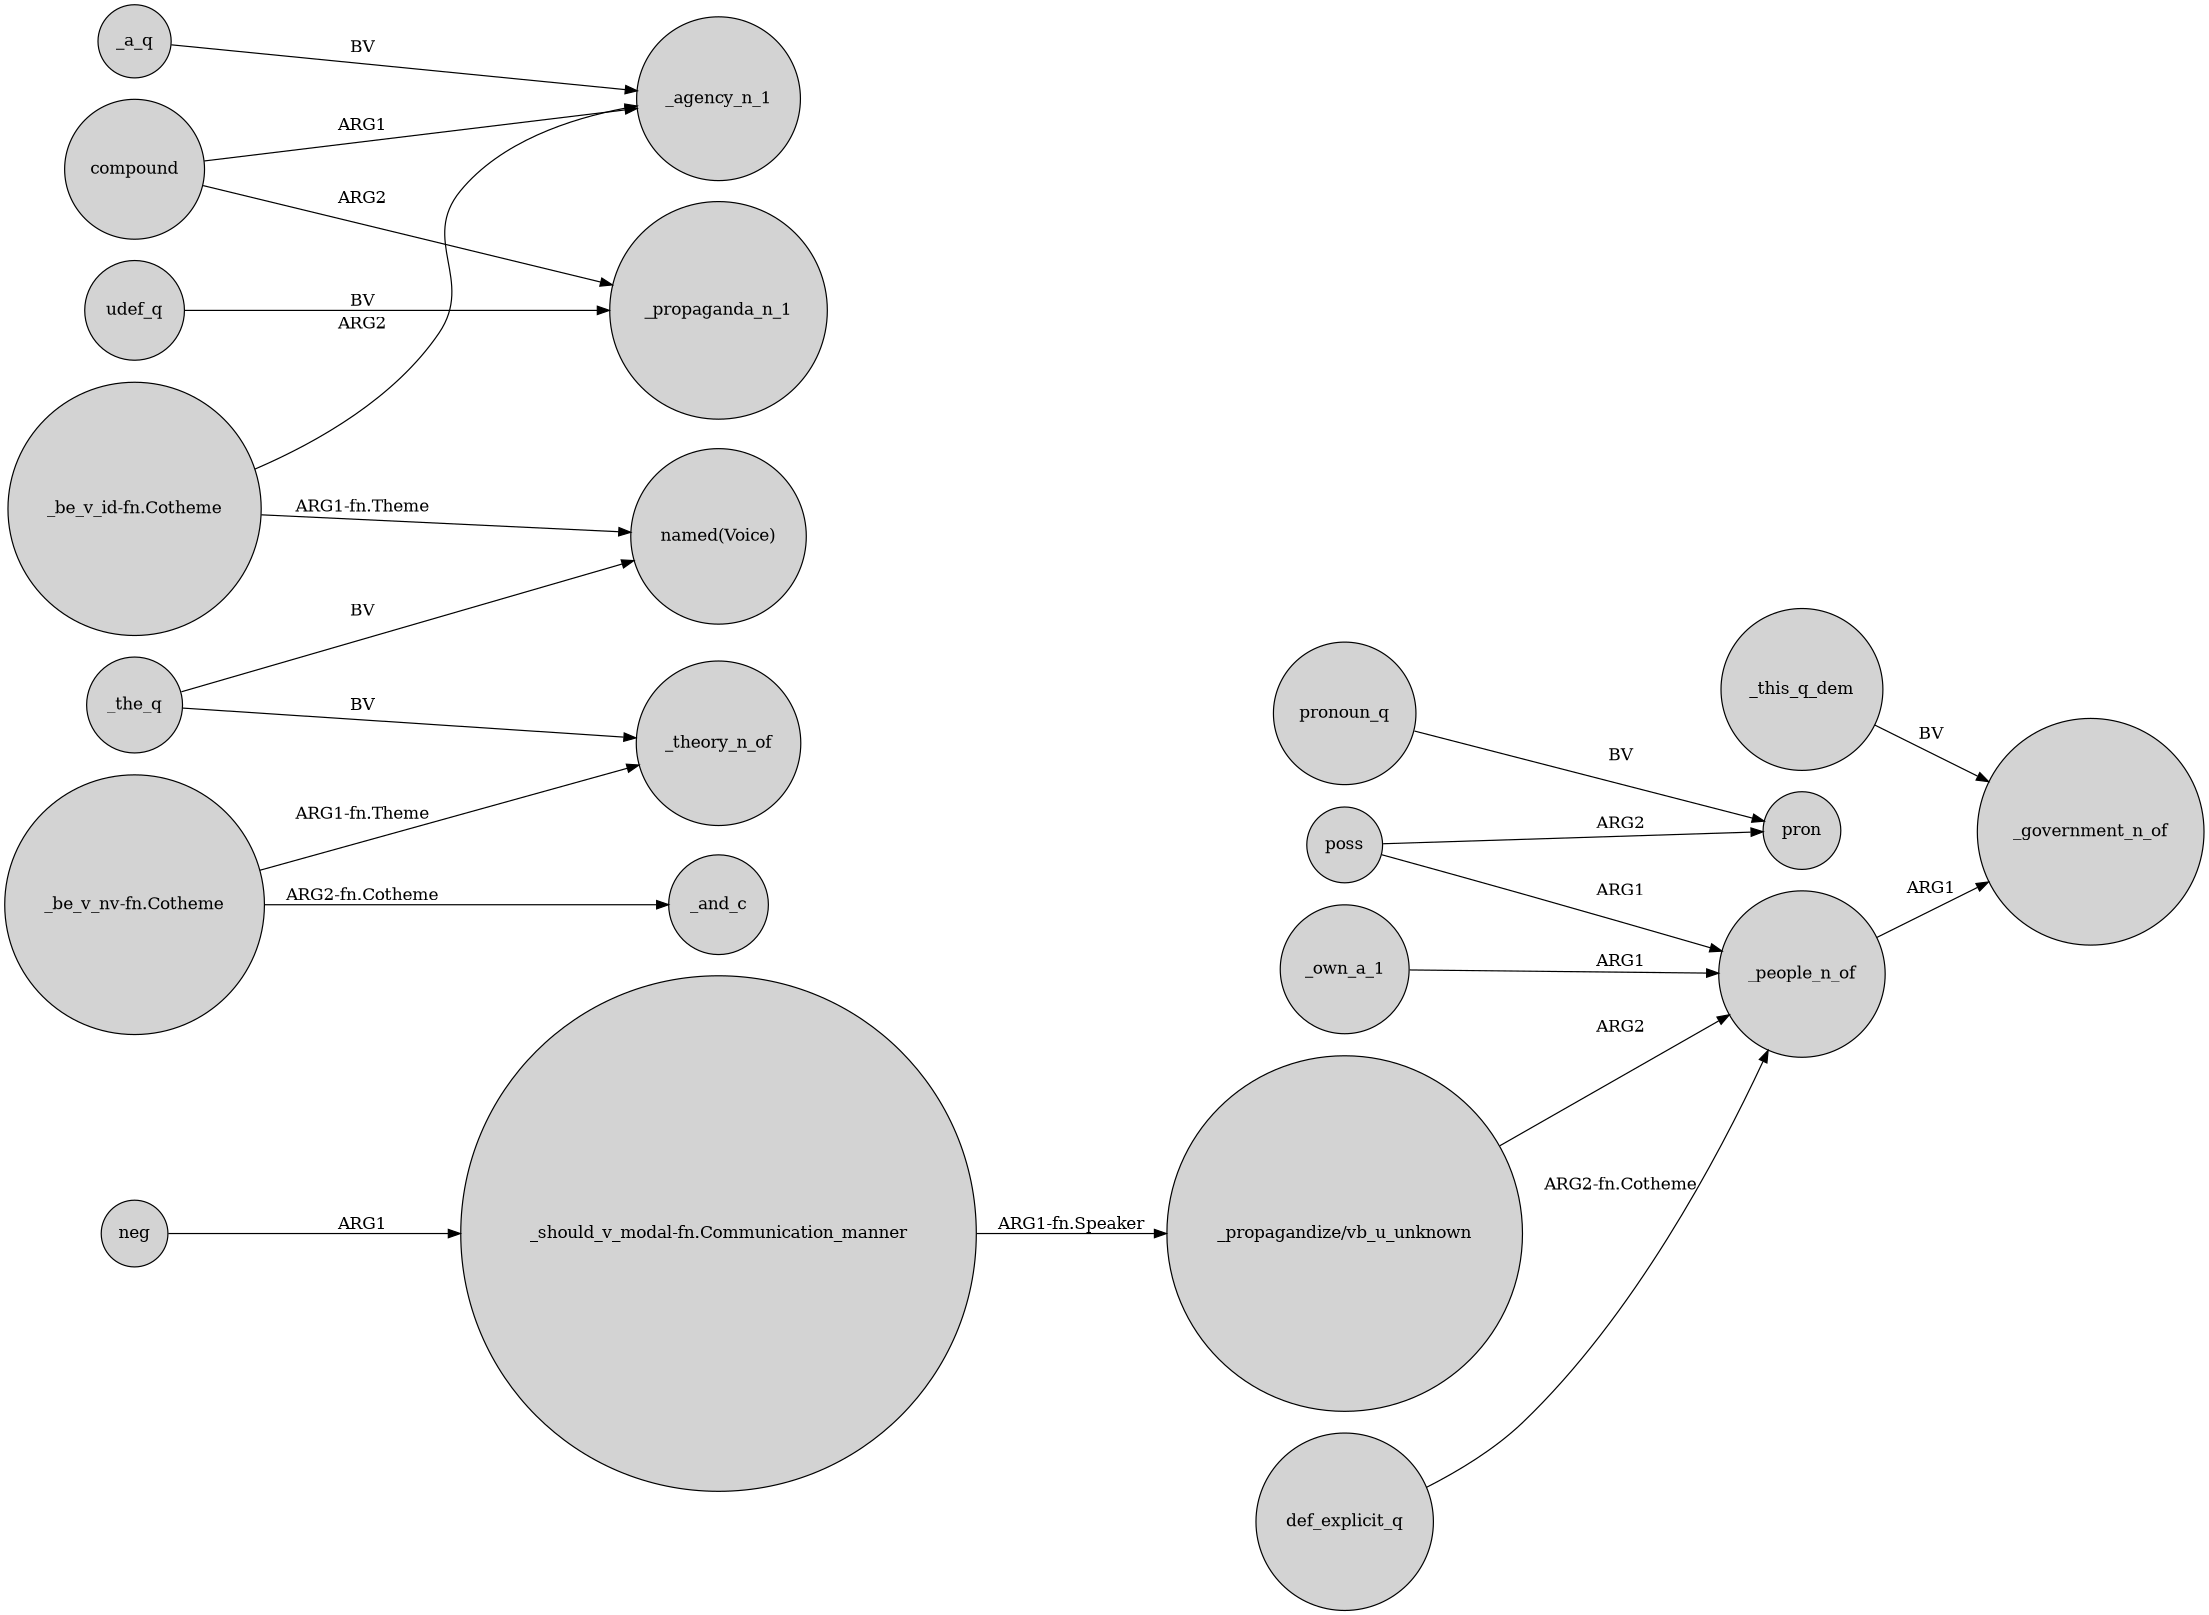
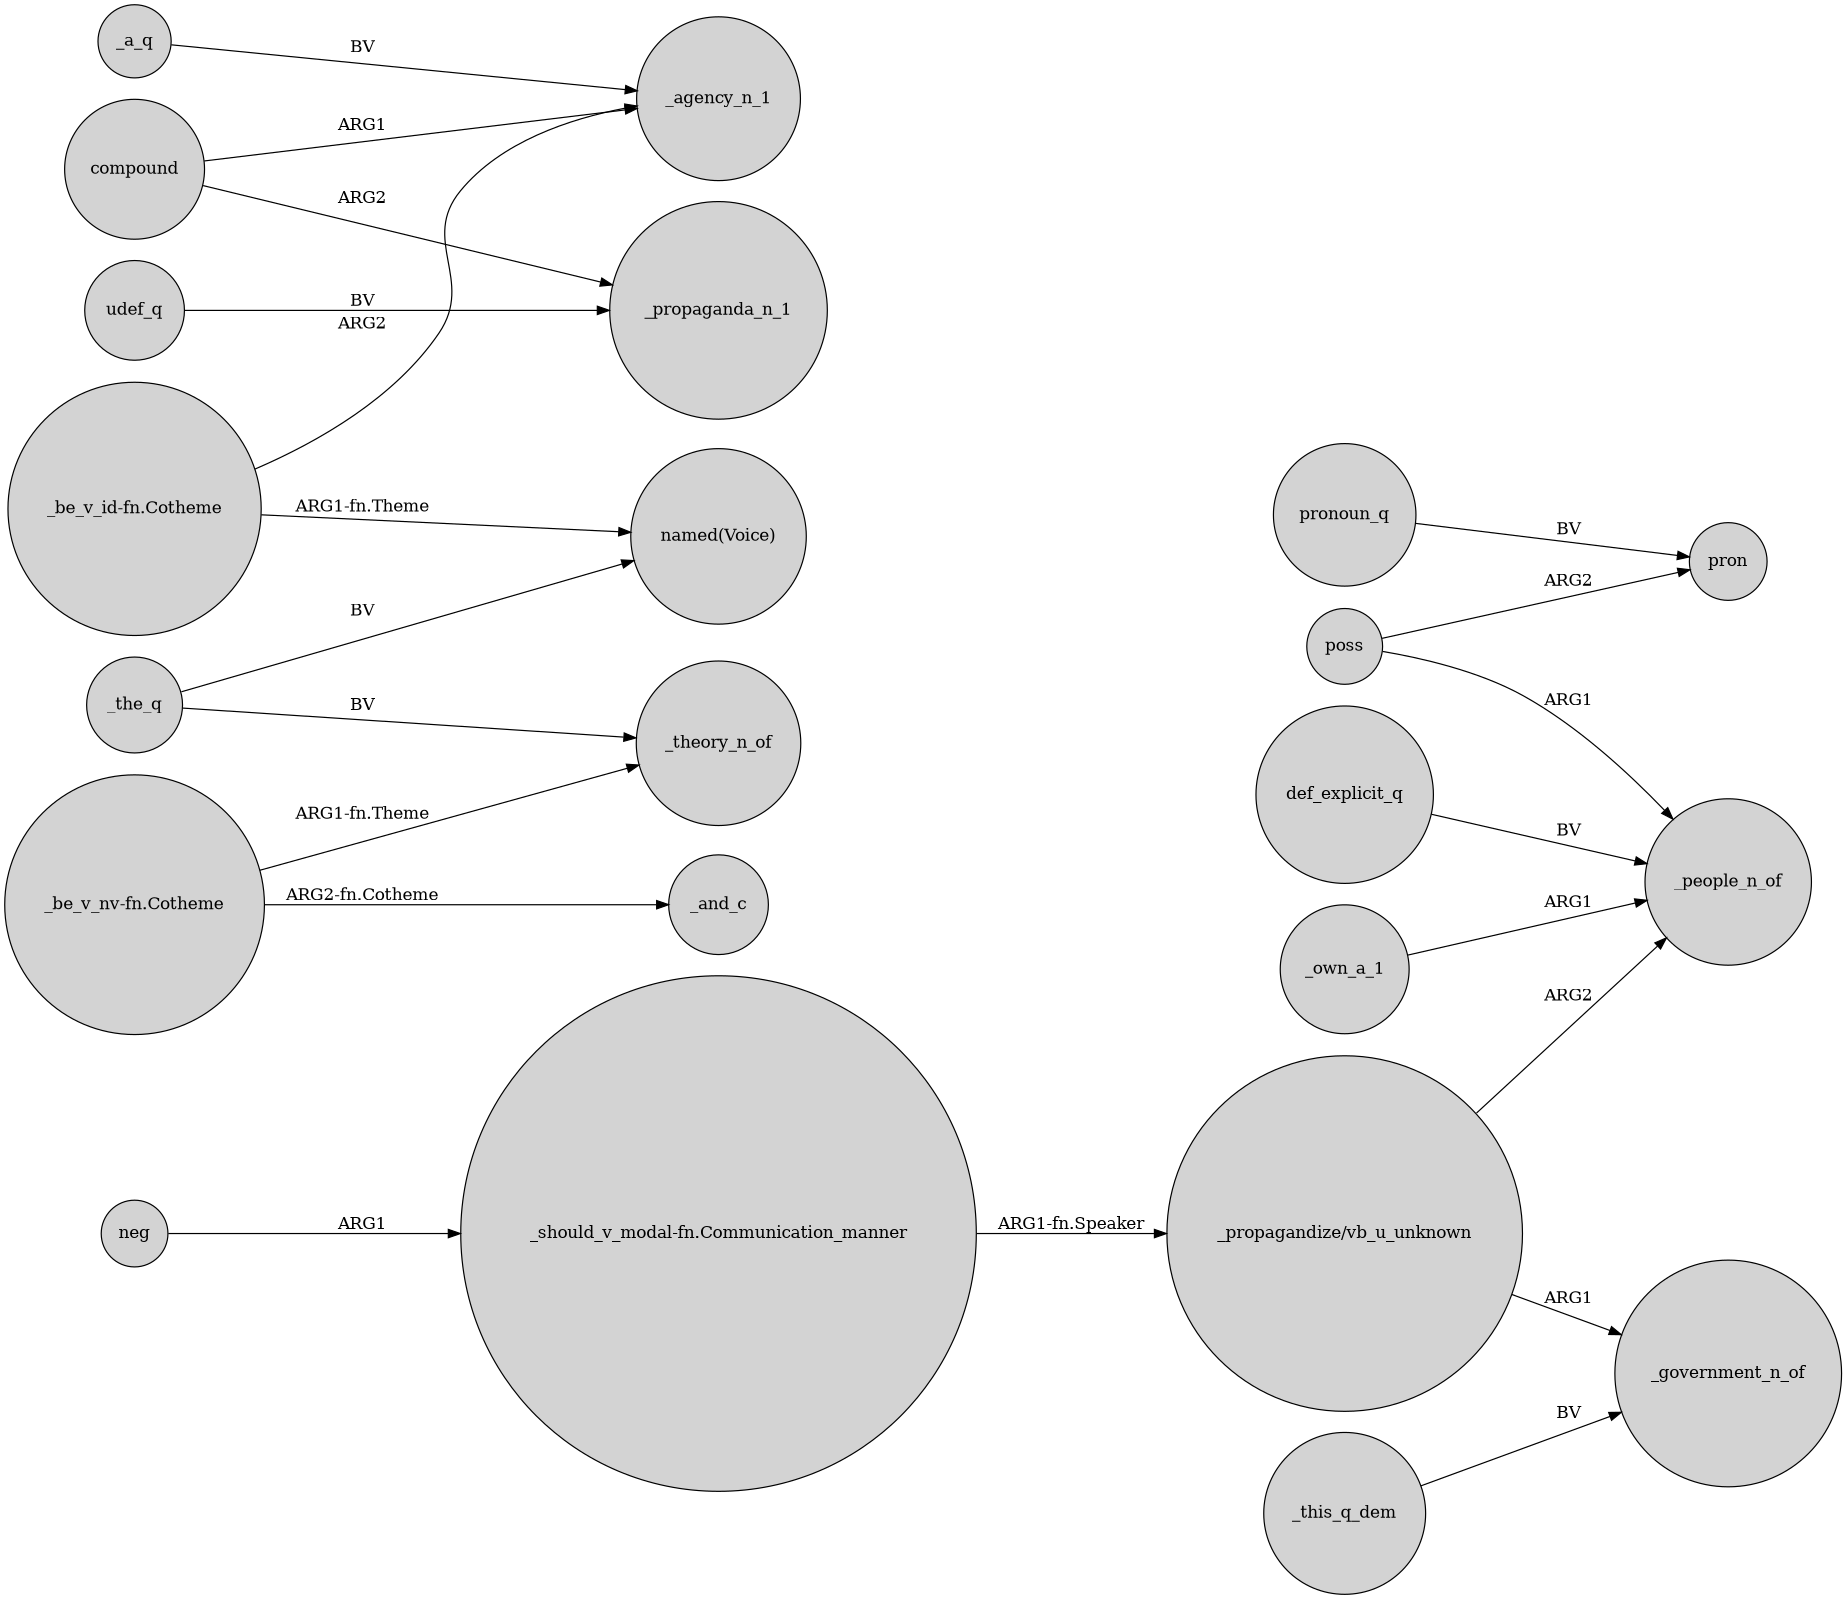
(1927, 912) -> (1561, 1312)
(1621, 1185) -> (1569, 831)
